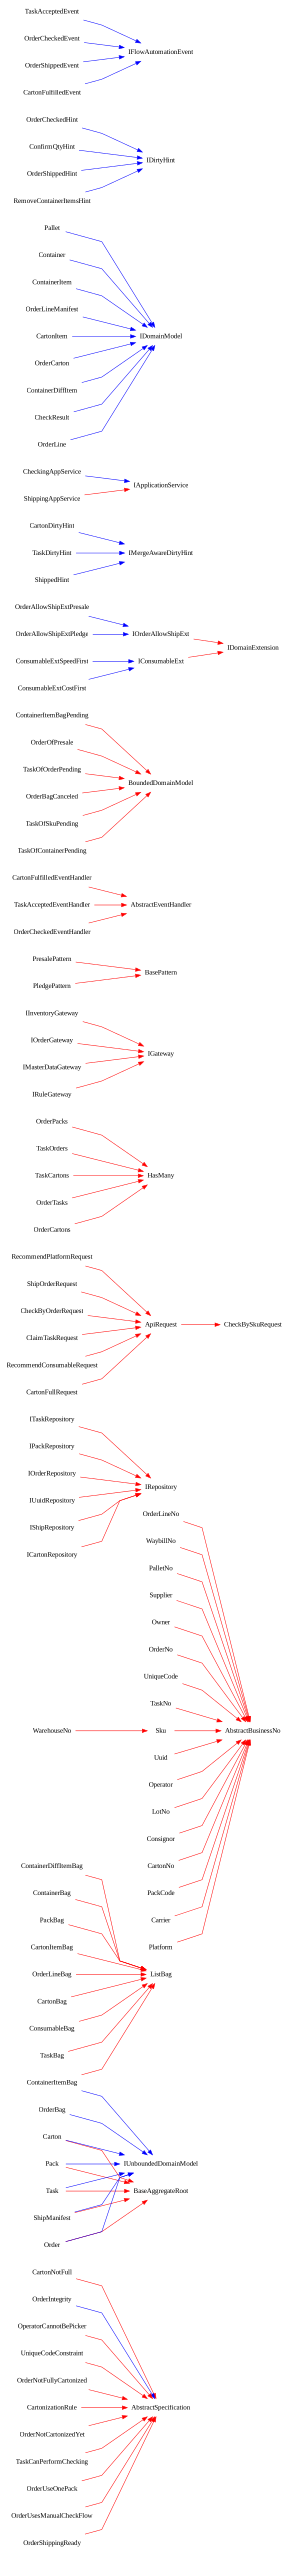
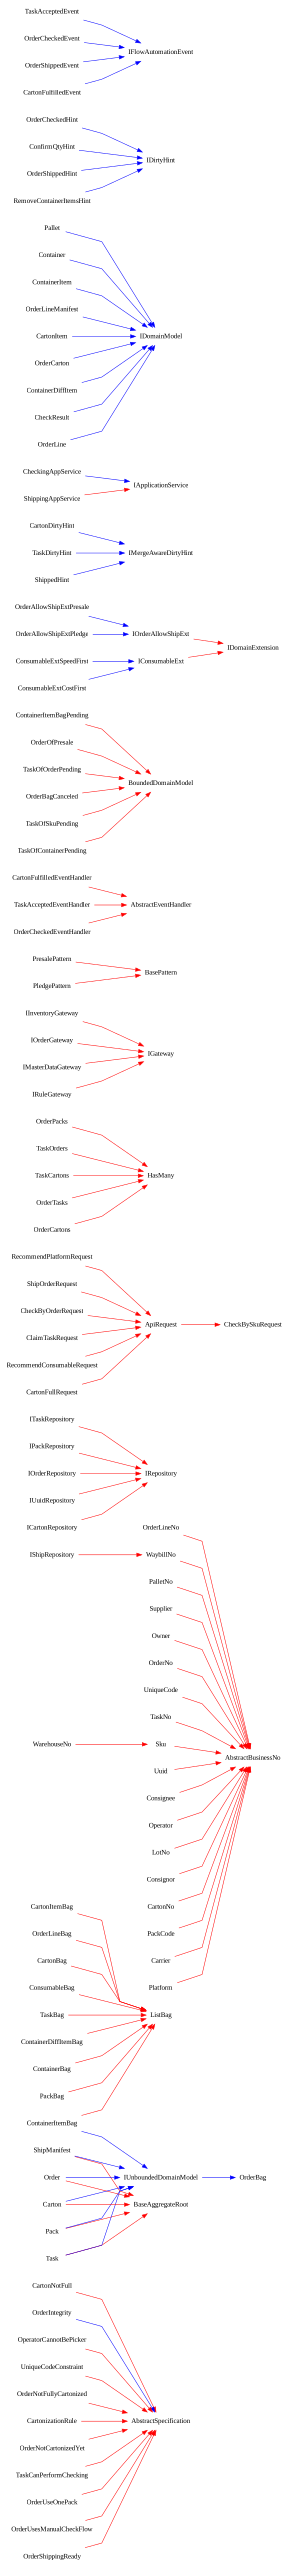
(108, 1510) -> (108, 1555)
none -> (161, 1798)
(109, 2128) -> (216, 2178)
